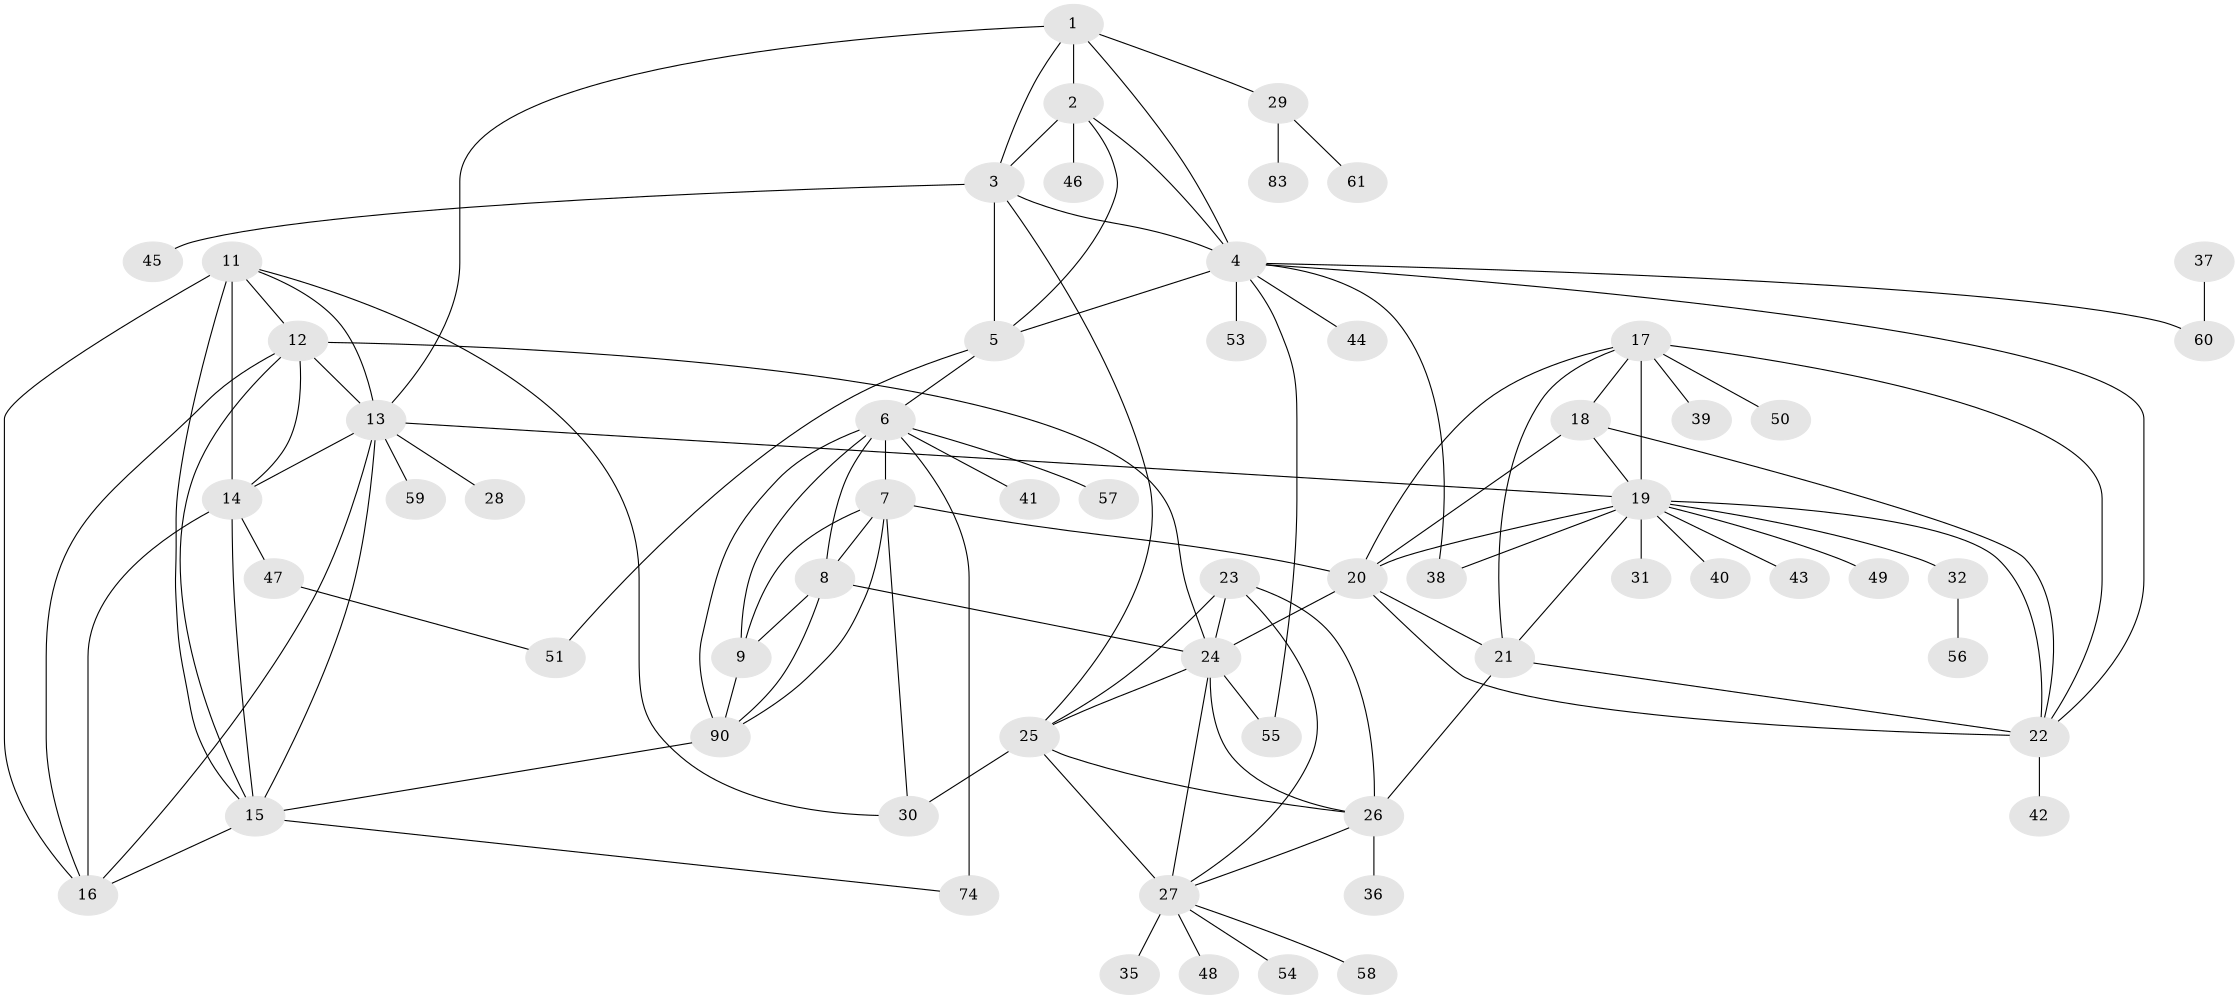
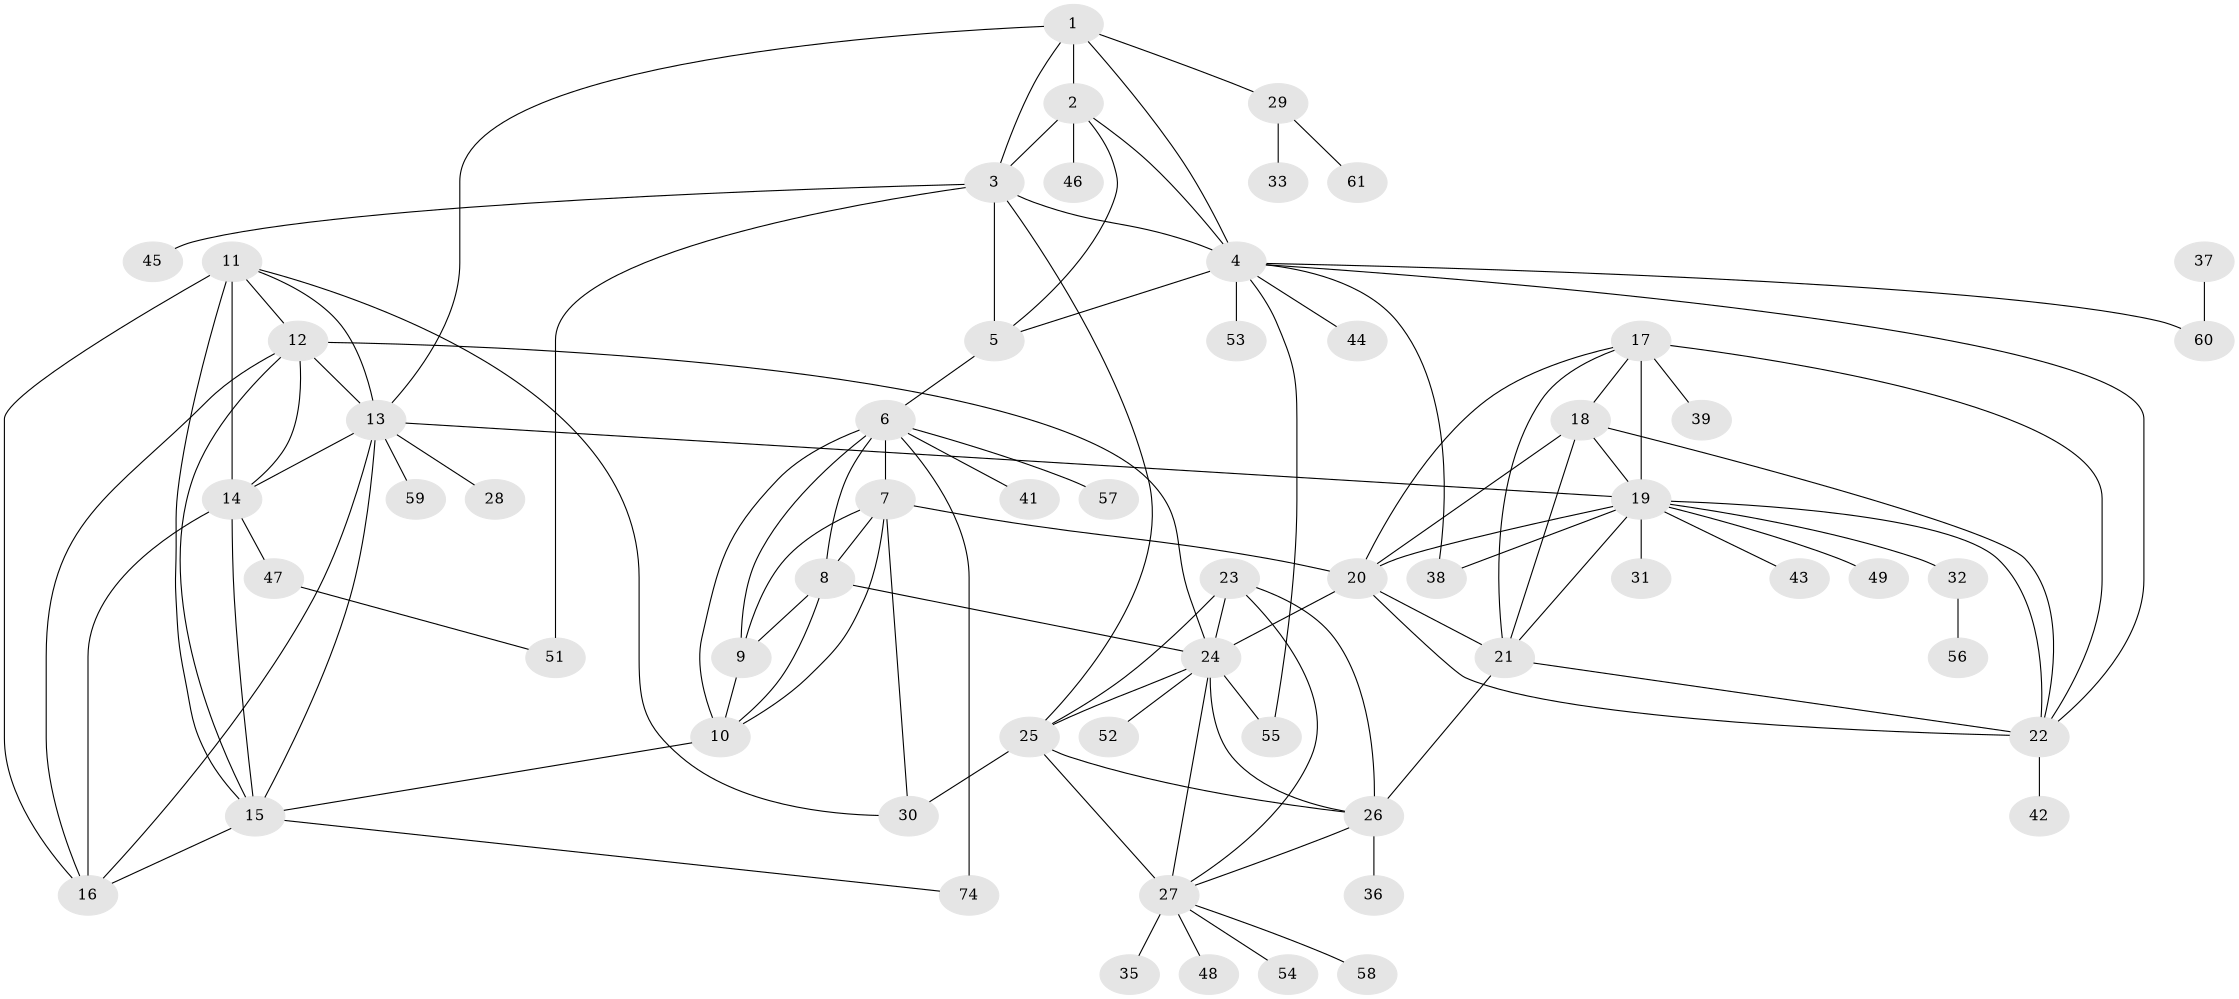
(1278, 183) -> (1278, 183)
(1781, 420) -> none
(749, 467) -> (604, 283)
none -> (1546, 529)
(1720, 579) -> none
(721, 737) -> (721, 737)
none -> (1109, 737)
